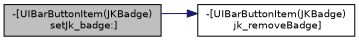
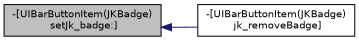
(174, 14) -> (185, 27)
